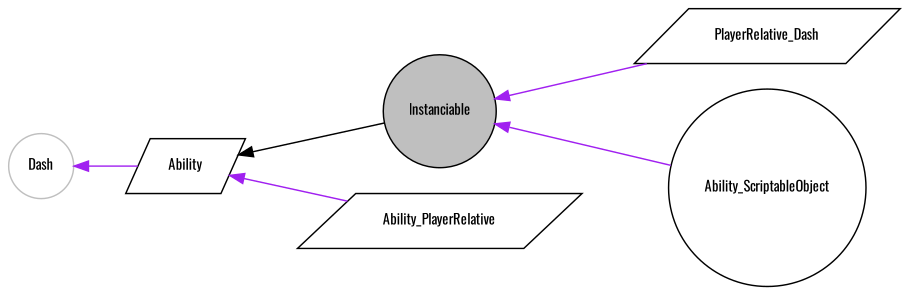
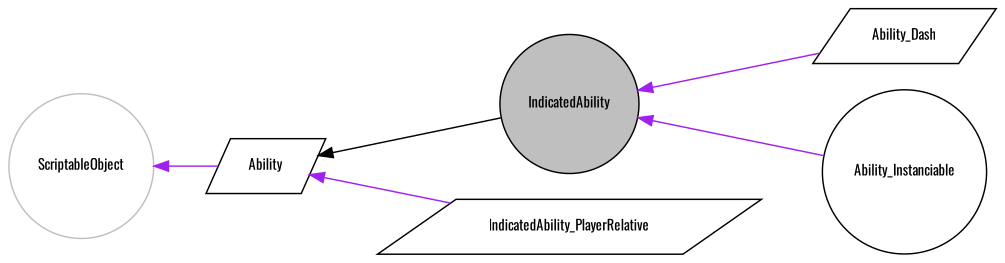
(767, 36) -> (904, 36)
(440, 111) -> (569, 104)
(41, 166) -> (81, 166)
(767, 188) -> (904, 172)
(440, 221) -> (569, 227)
